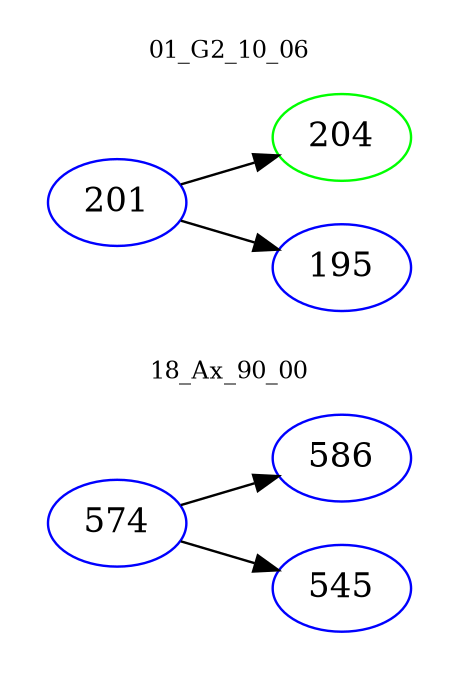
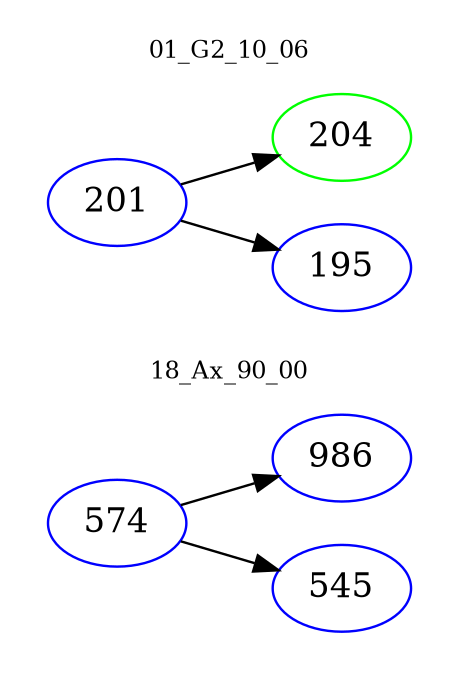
(342, 458) -> (342, 458)
